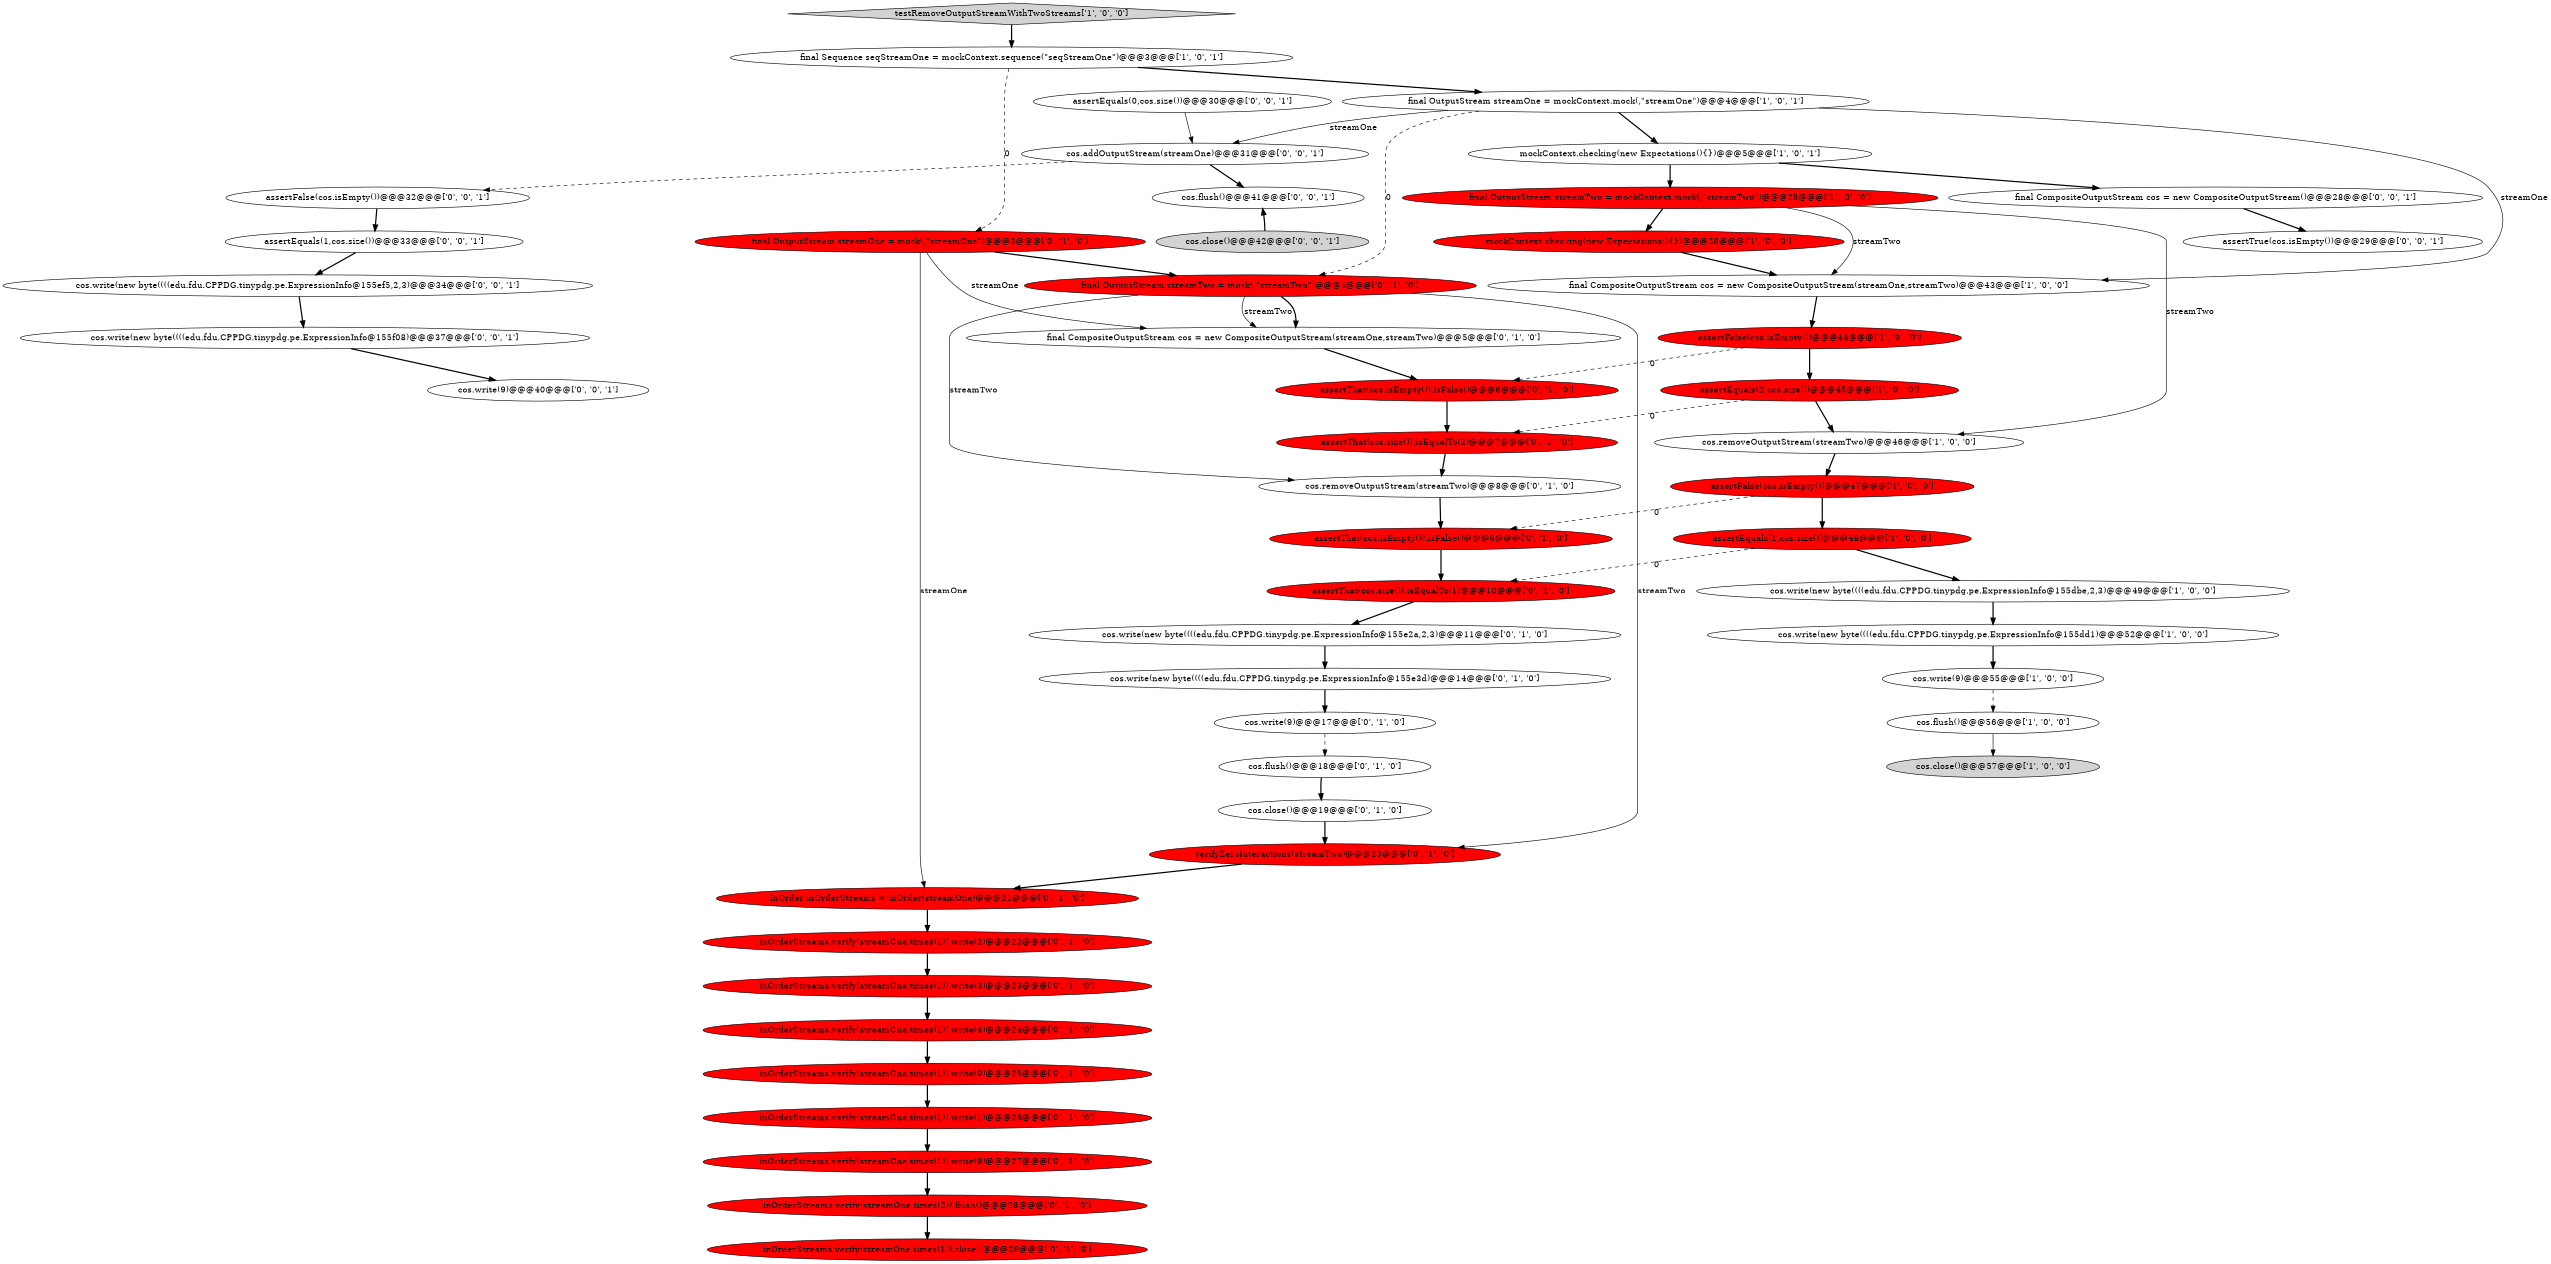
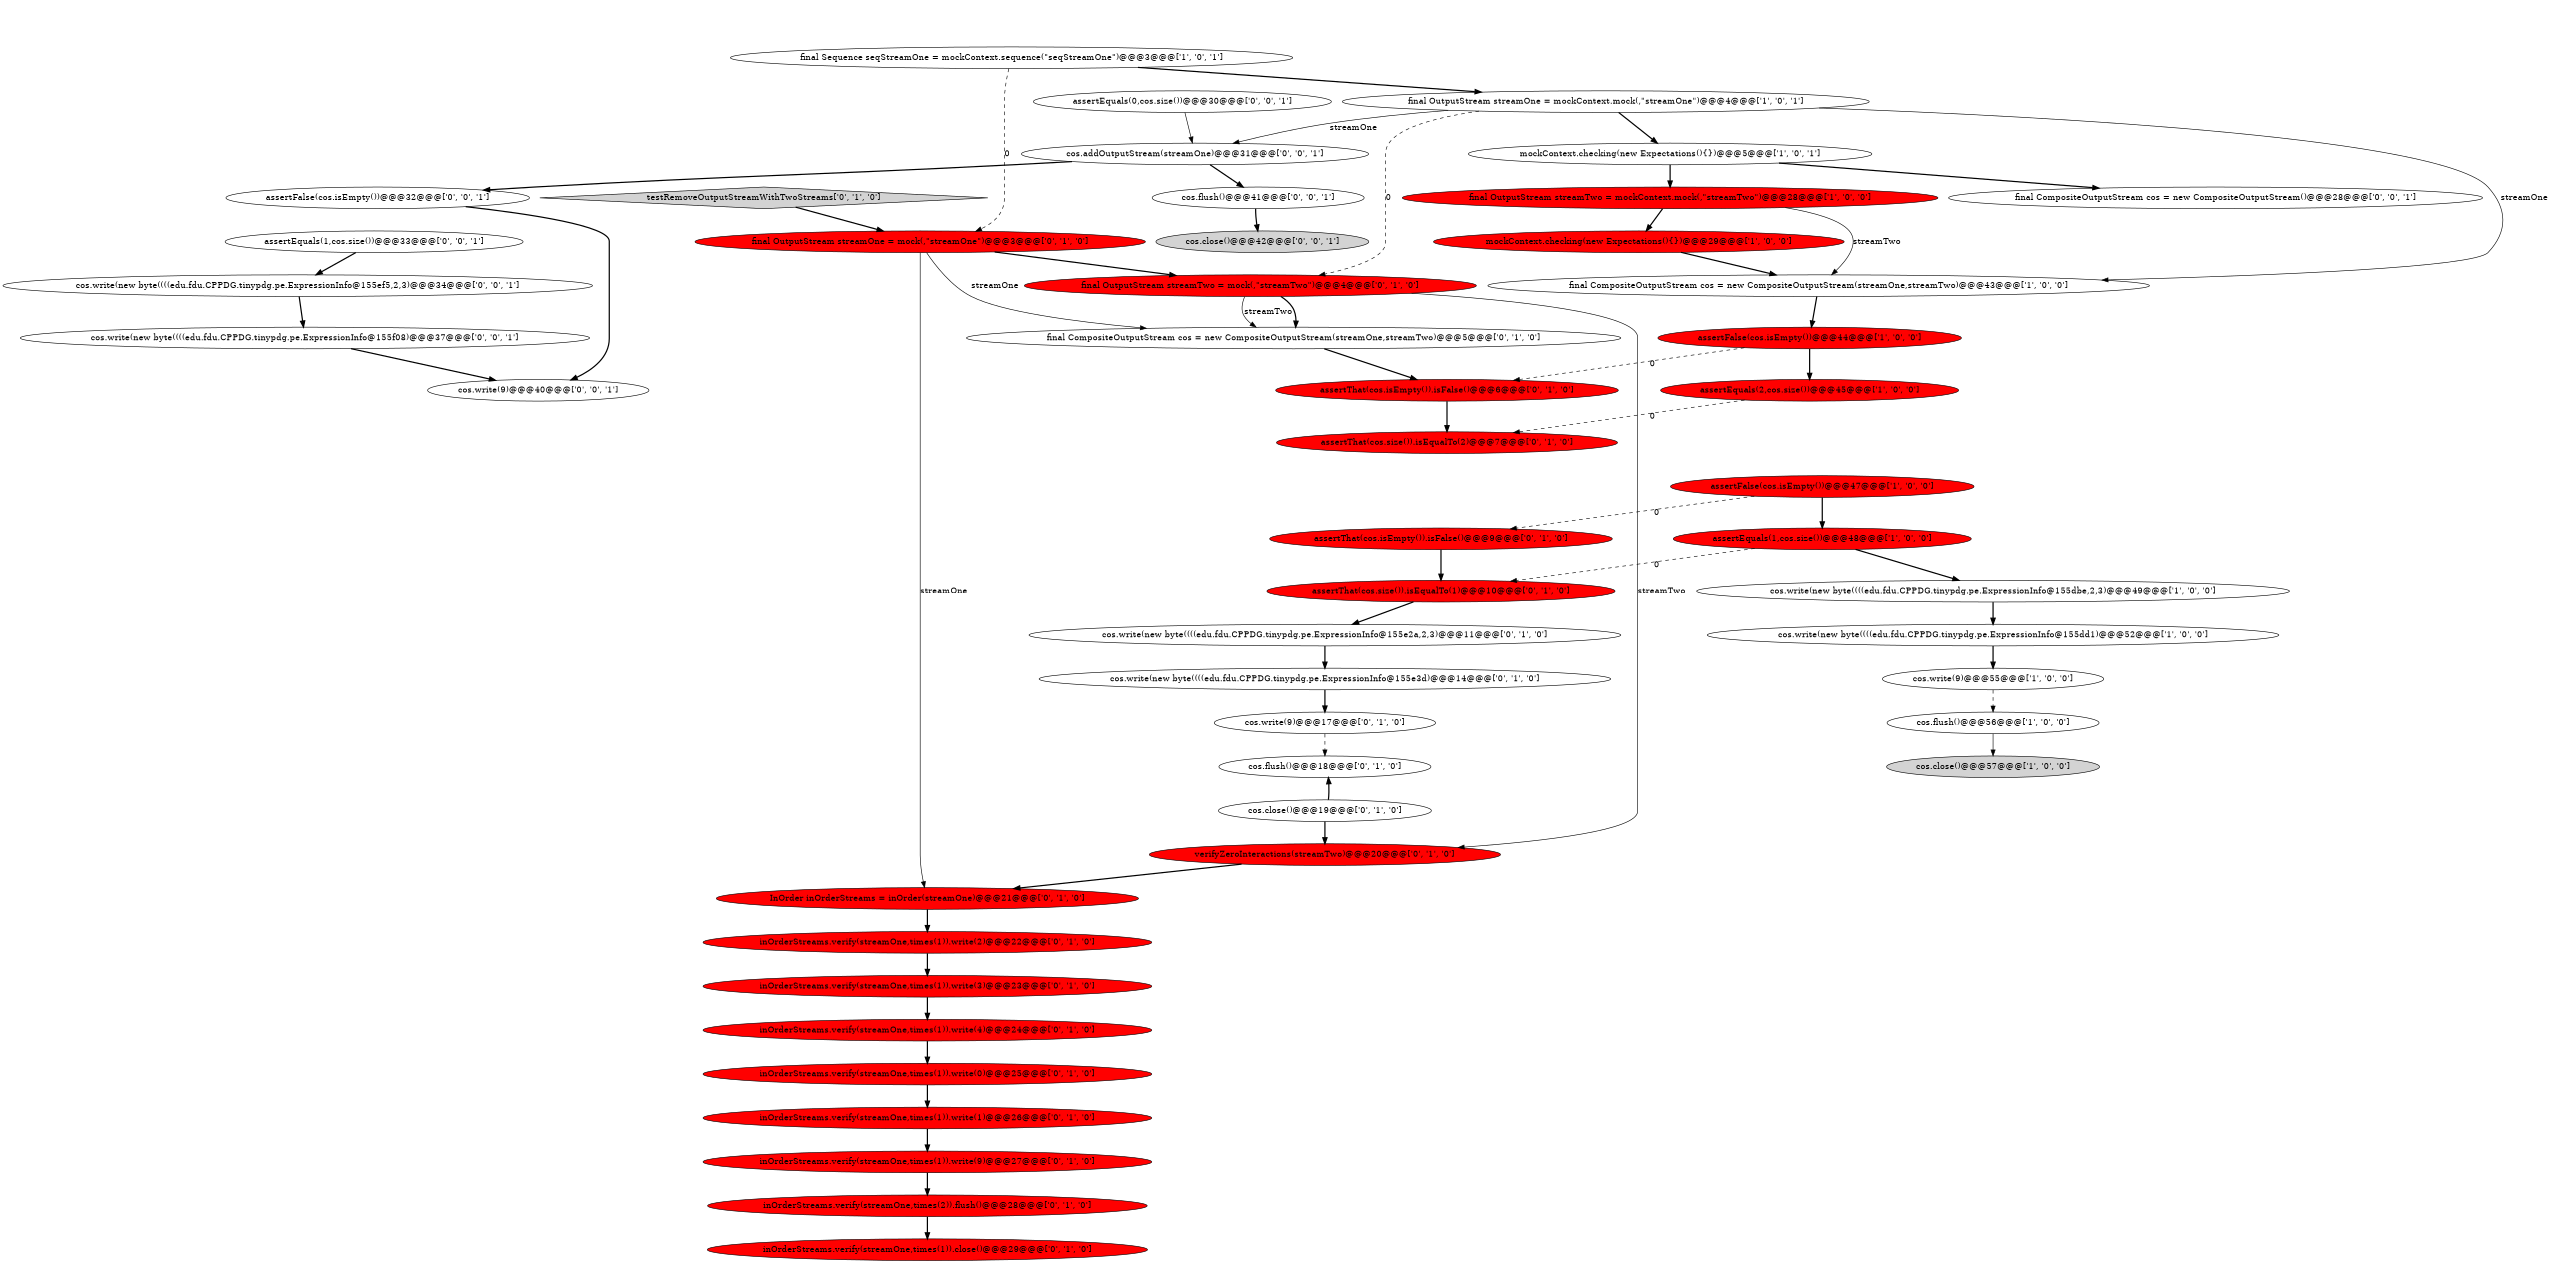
(1012, 14) -> none
(781, 175) -> (781, 175)
none -> (764, 198)
(376, 217) -> (609, 241)
(1265, 223) -> (1256, 217)
(2333, 242) -> none
(1839, 443) -> none
(1440, 487) -> none
(1321, 786) -> (1329, 792)
